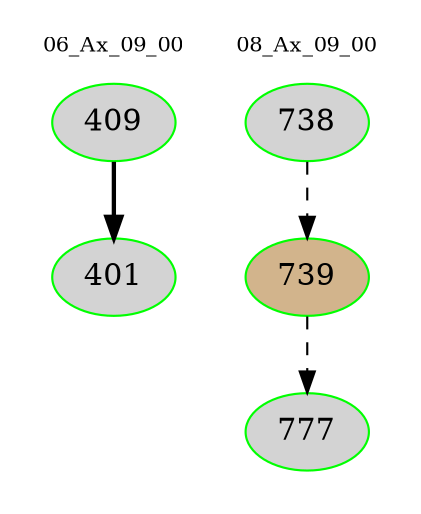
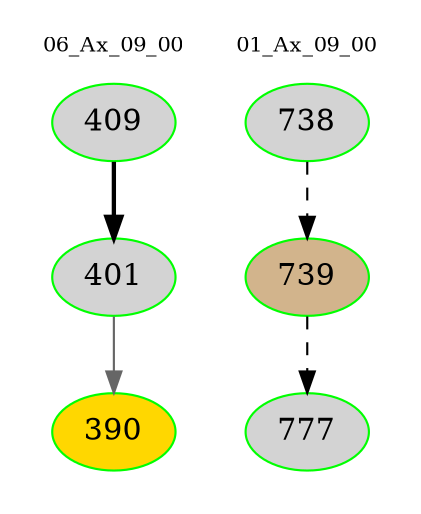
(307, 46) -> (307, 46)
none -> (114, 432)
